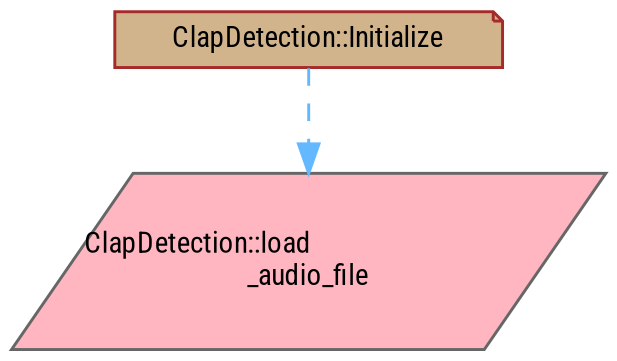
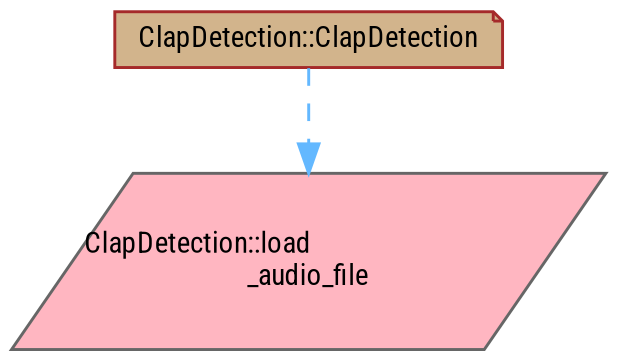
(309, 40) -> (309, 40)
